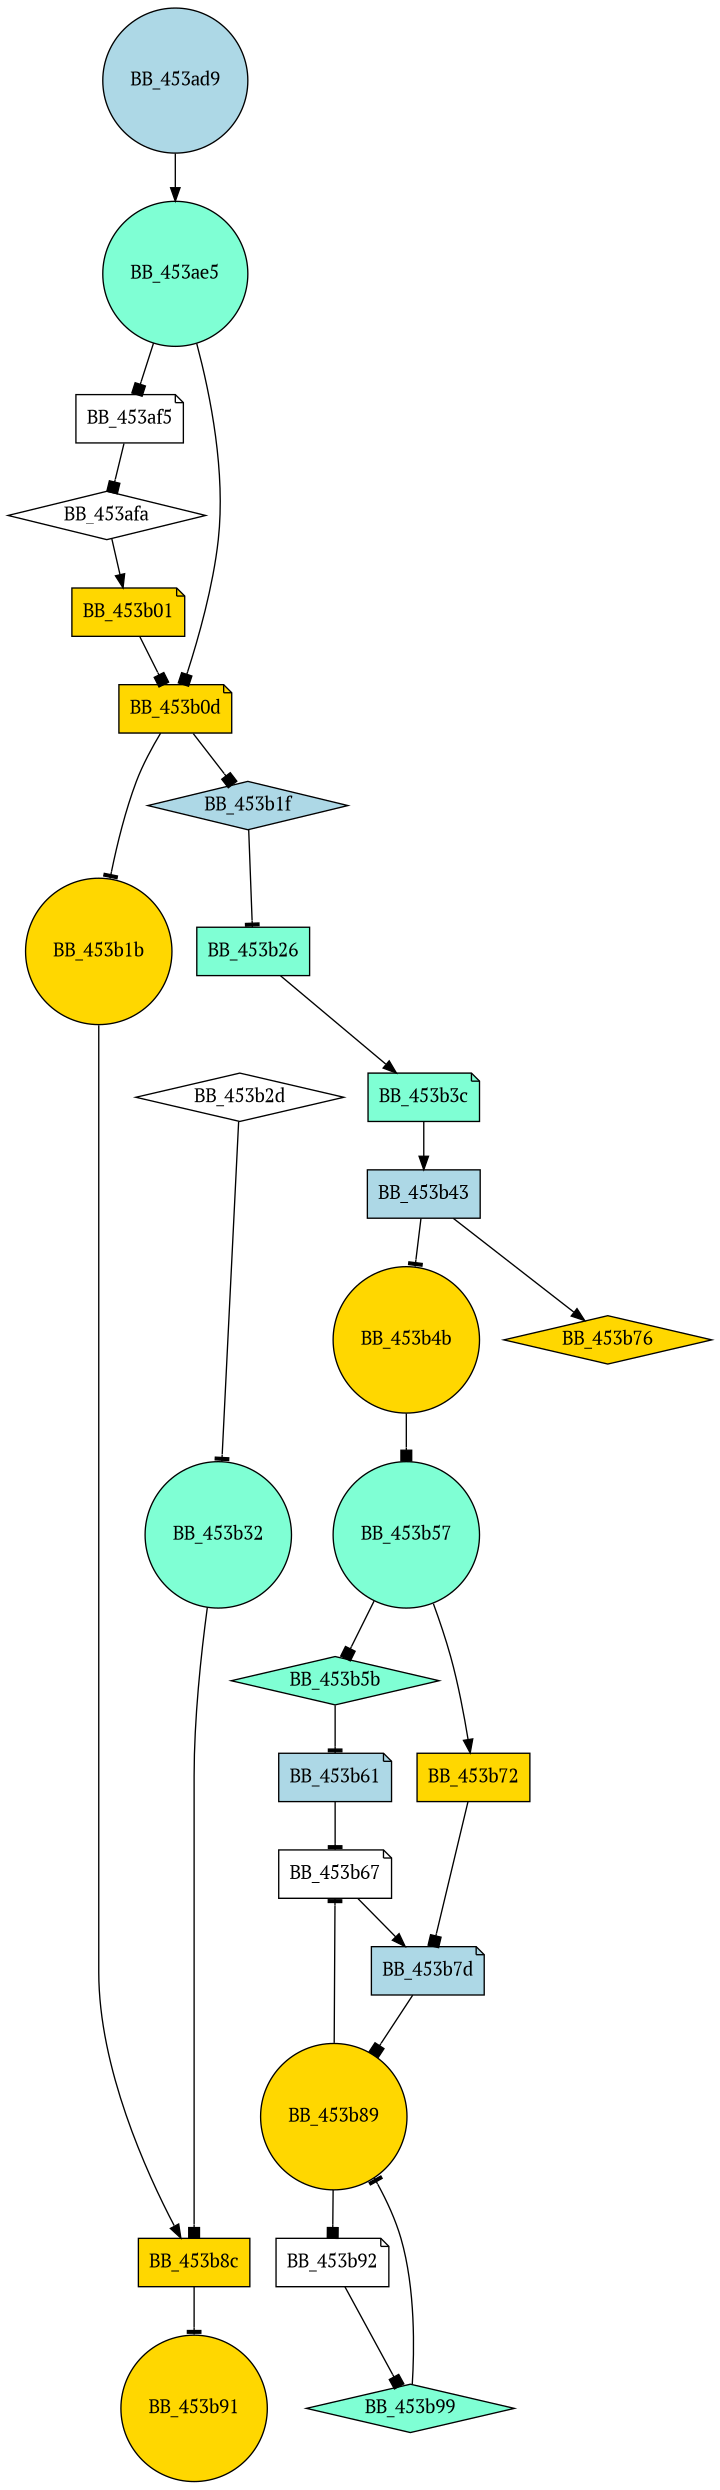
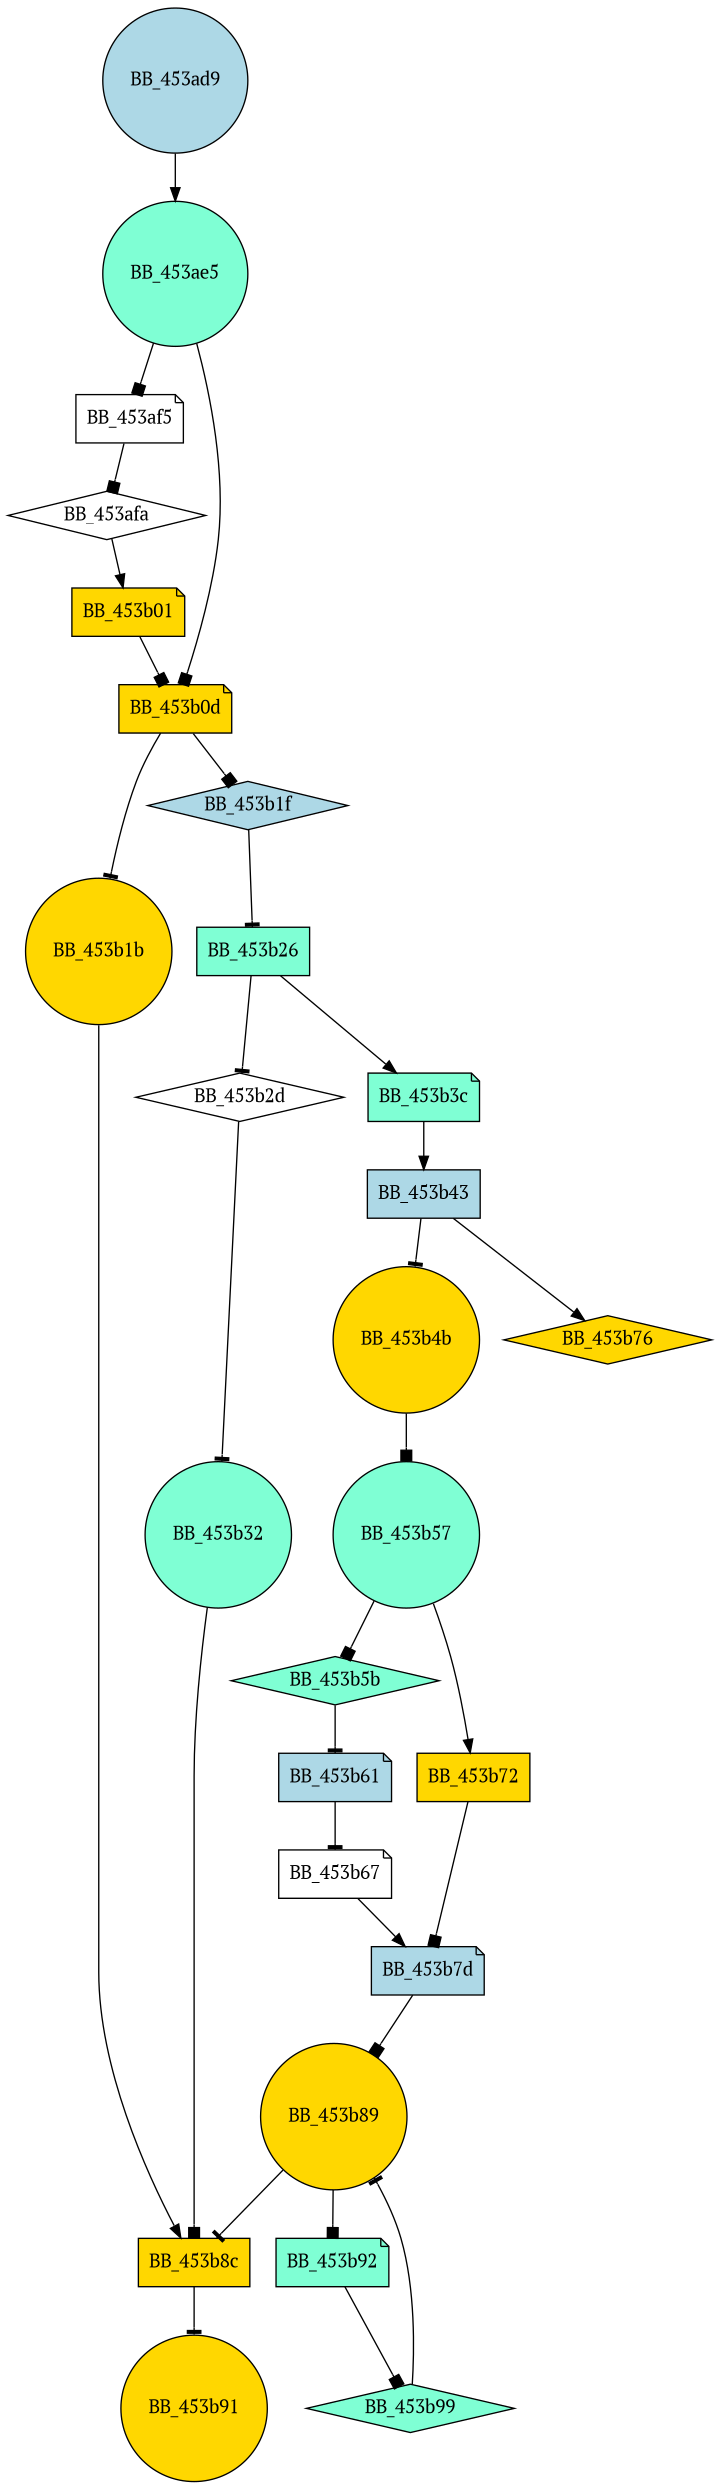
none -> (247, 1021)
(335, 1974) -> (252, 2202)
(332, 2263) -> (332, 2263)
